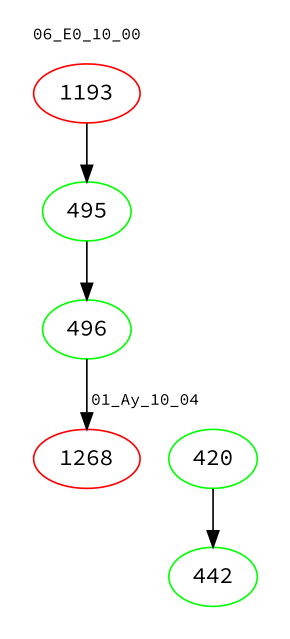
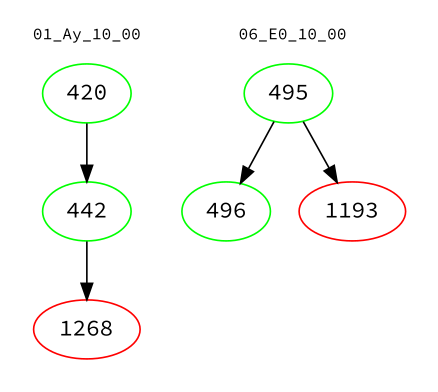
(87, 144) -> (316, 145)
(87, 395) -> (87, 262)
(146, 401) -> (88, 35)
